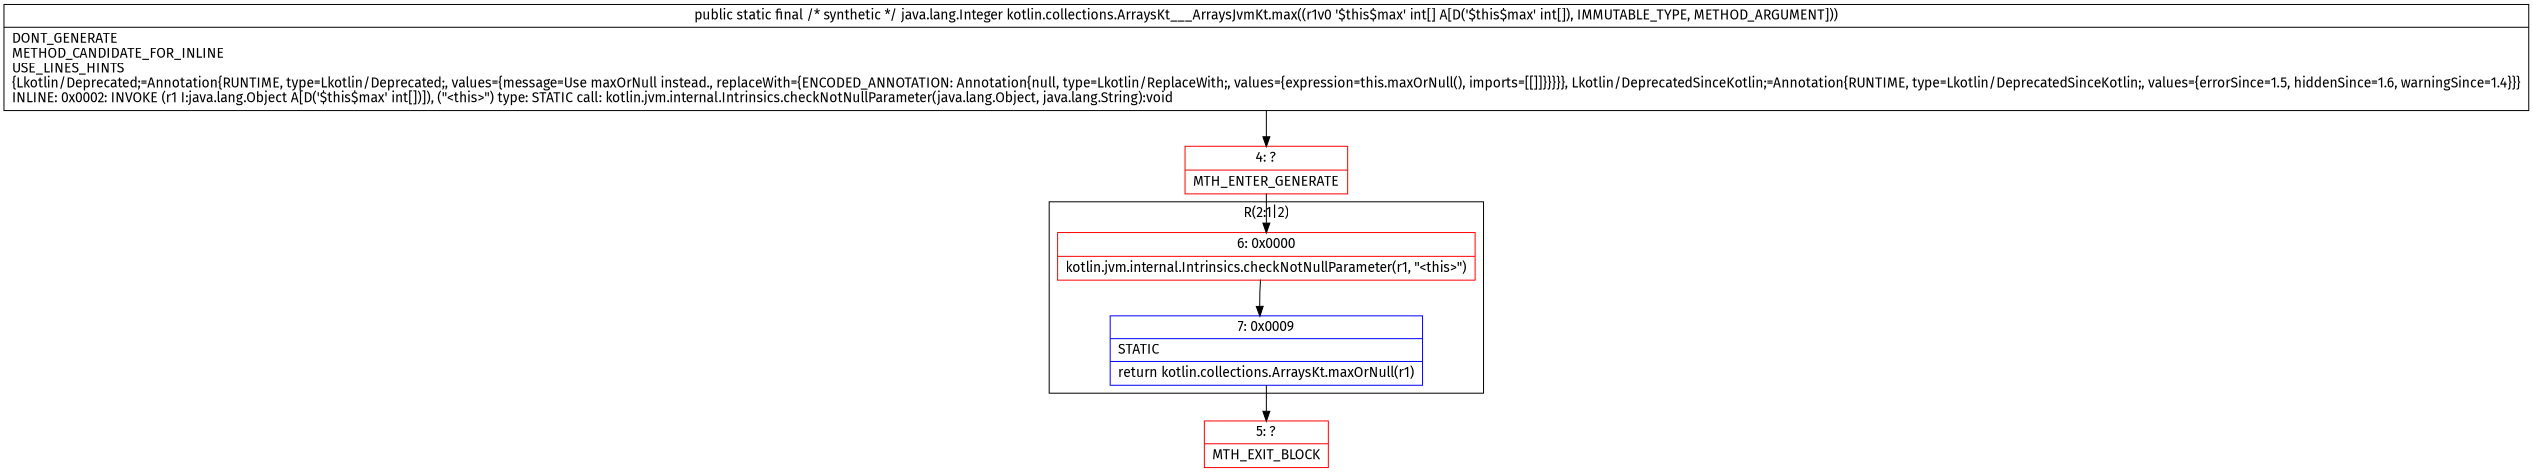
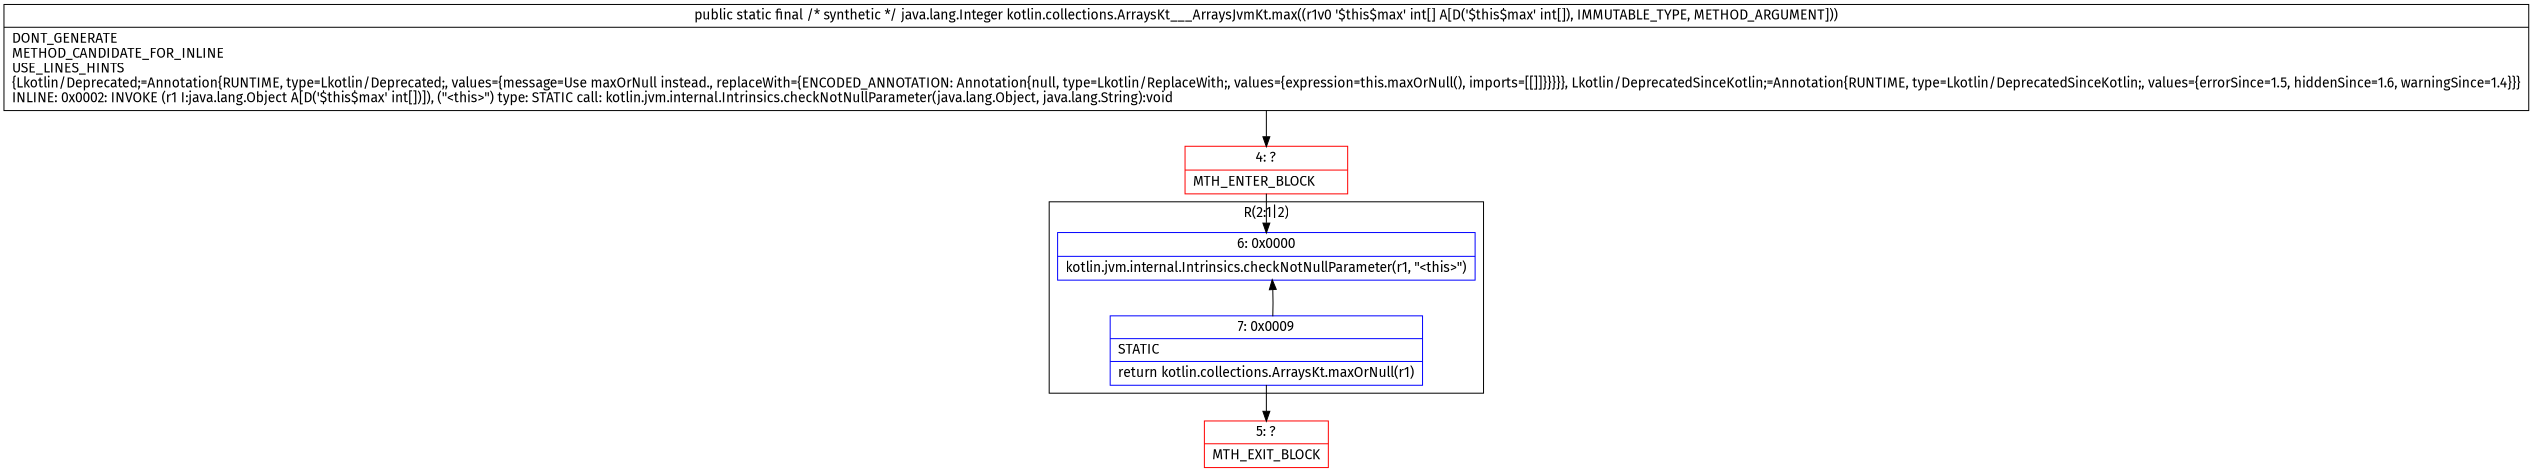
(1266, 181) -> (1254, 181)
(1266, 256) -> (1266, 256)
(1260, 293) -> (1273, 303)
